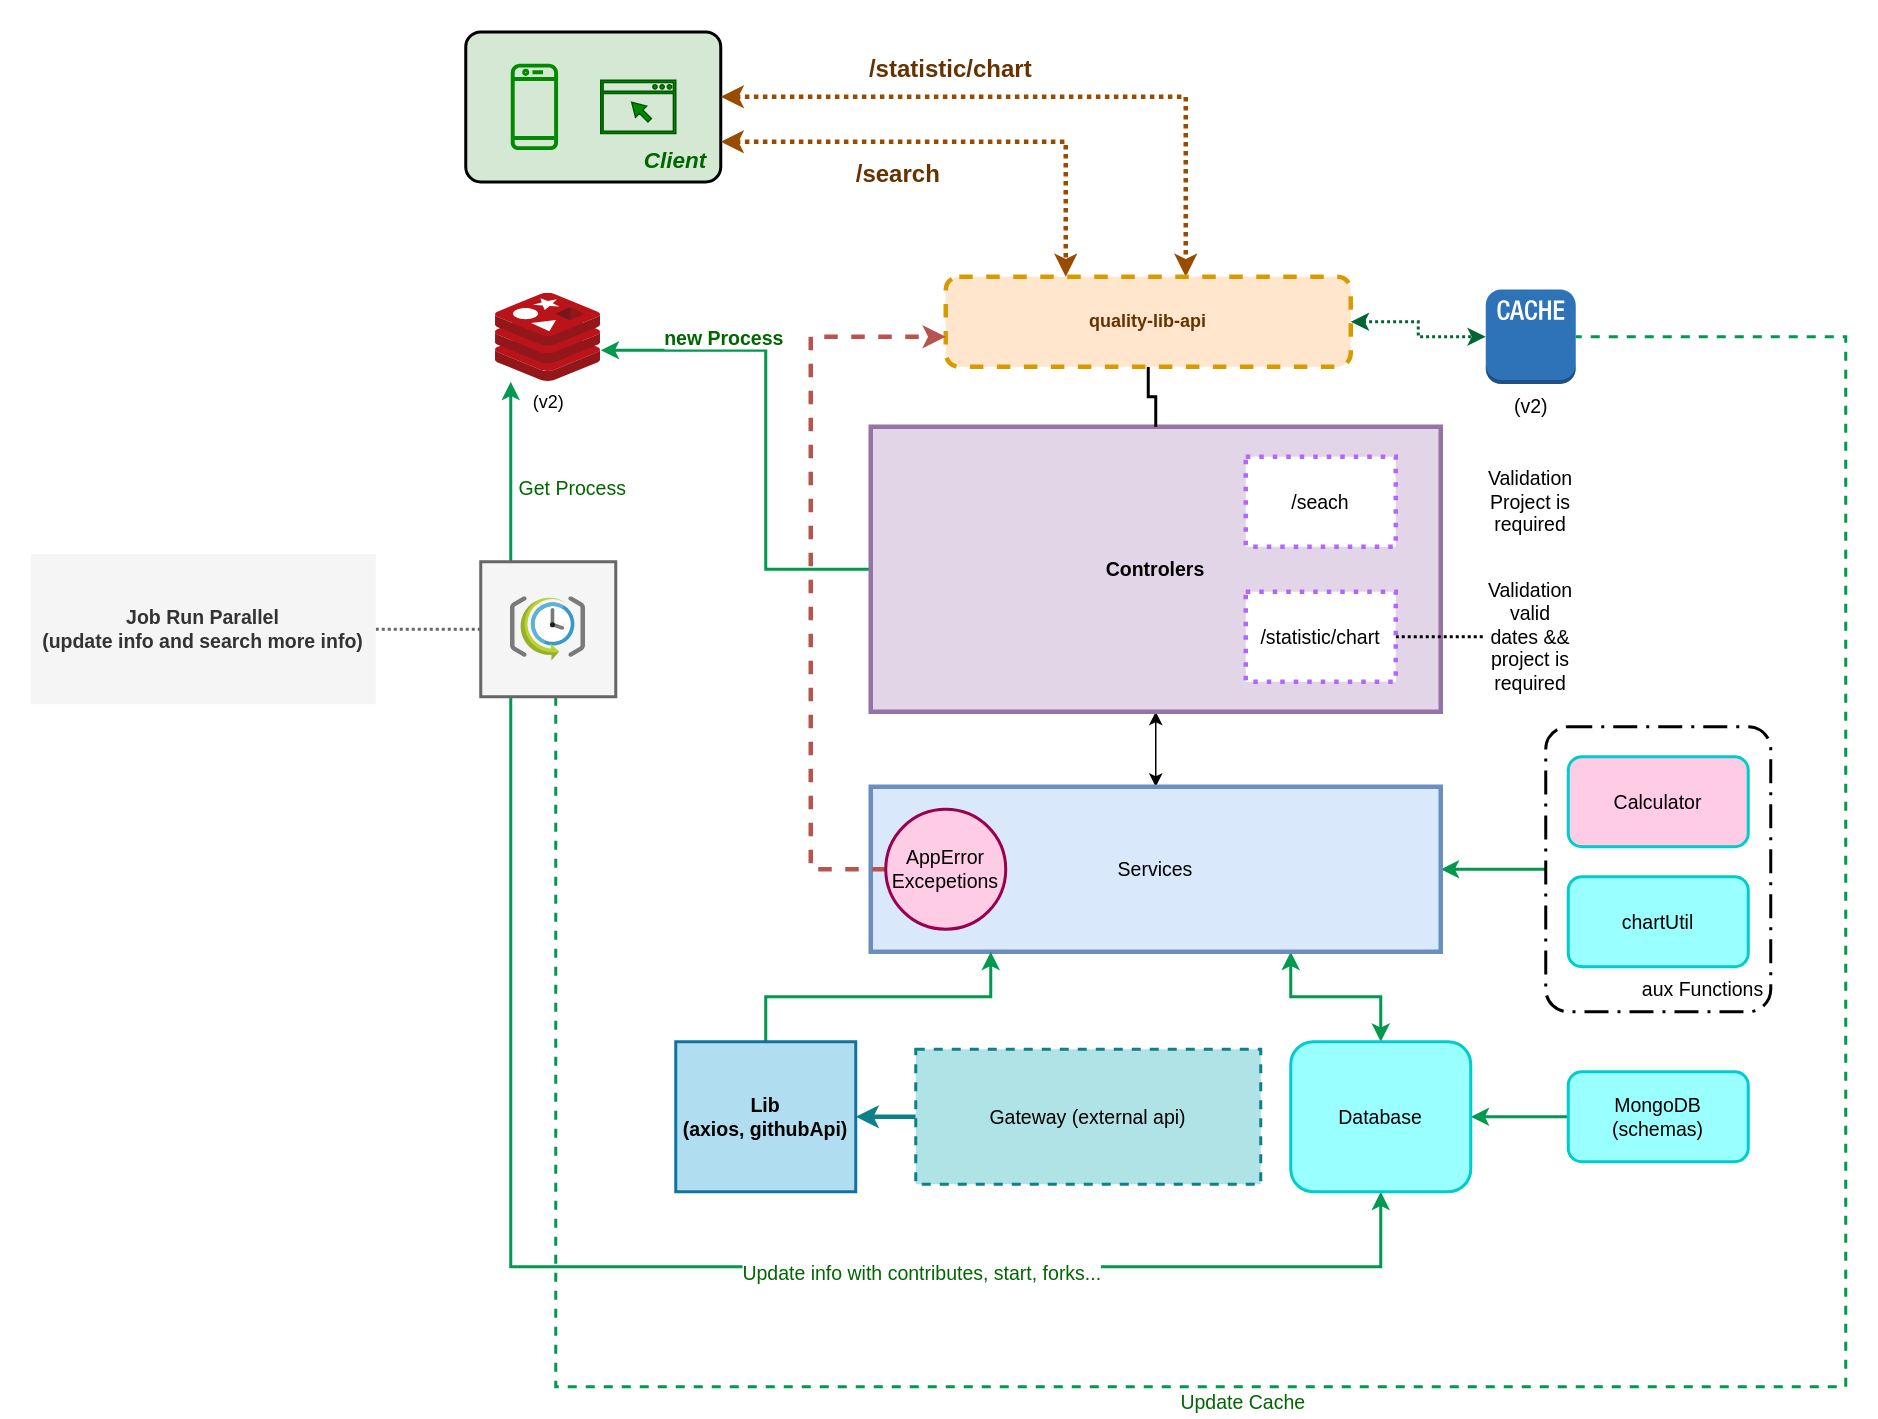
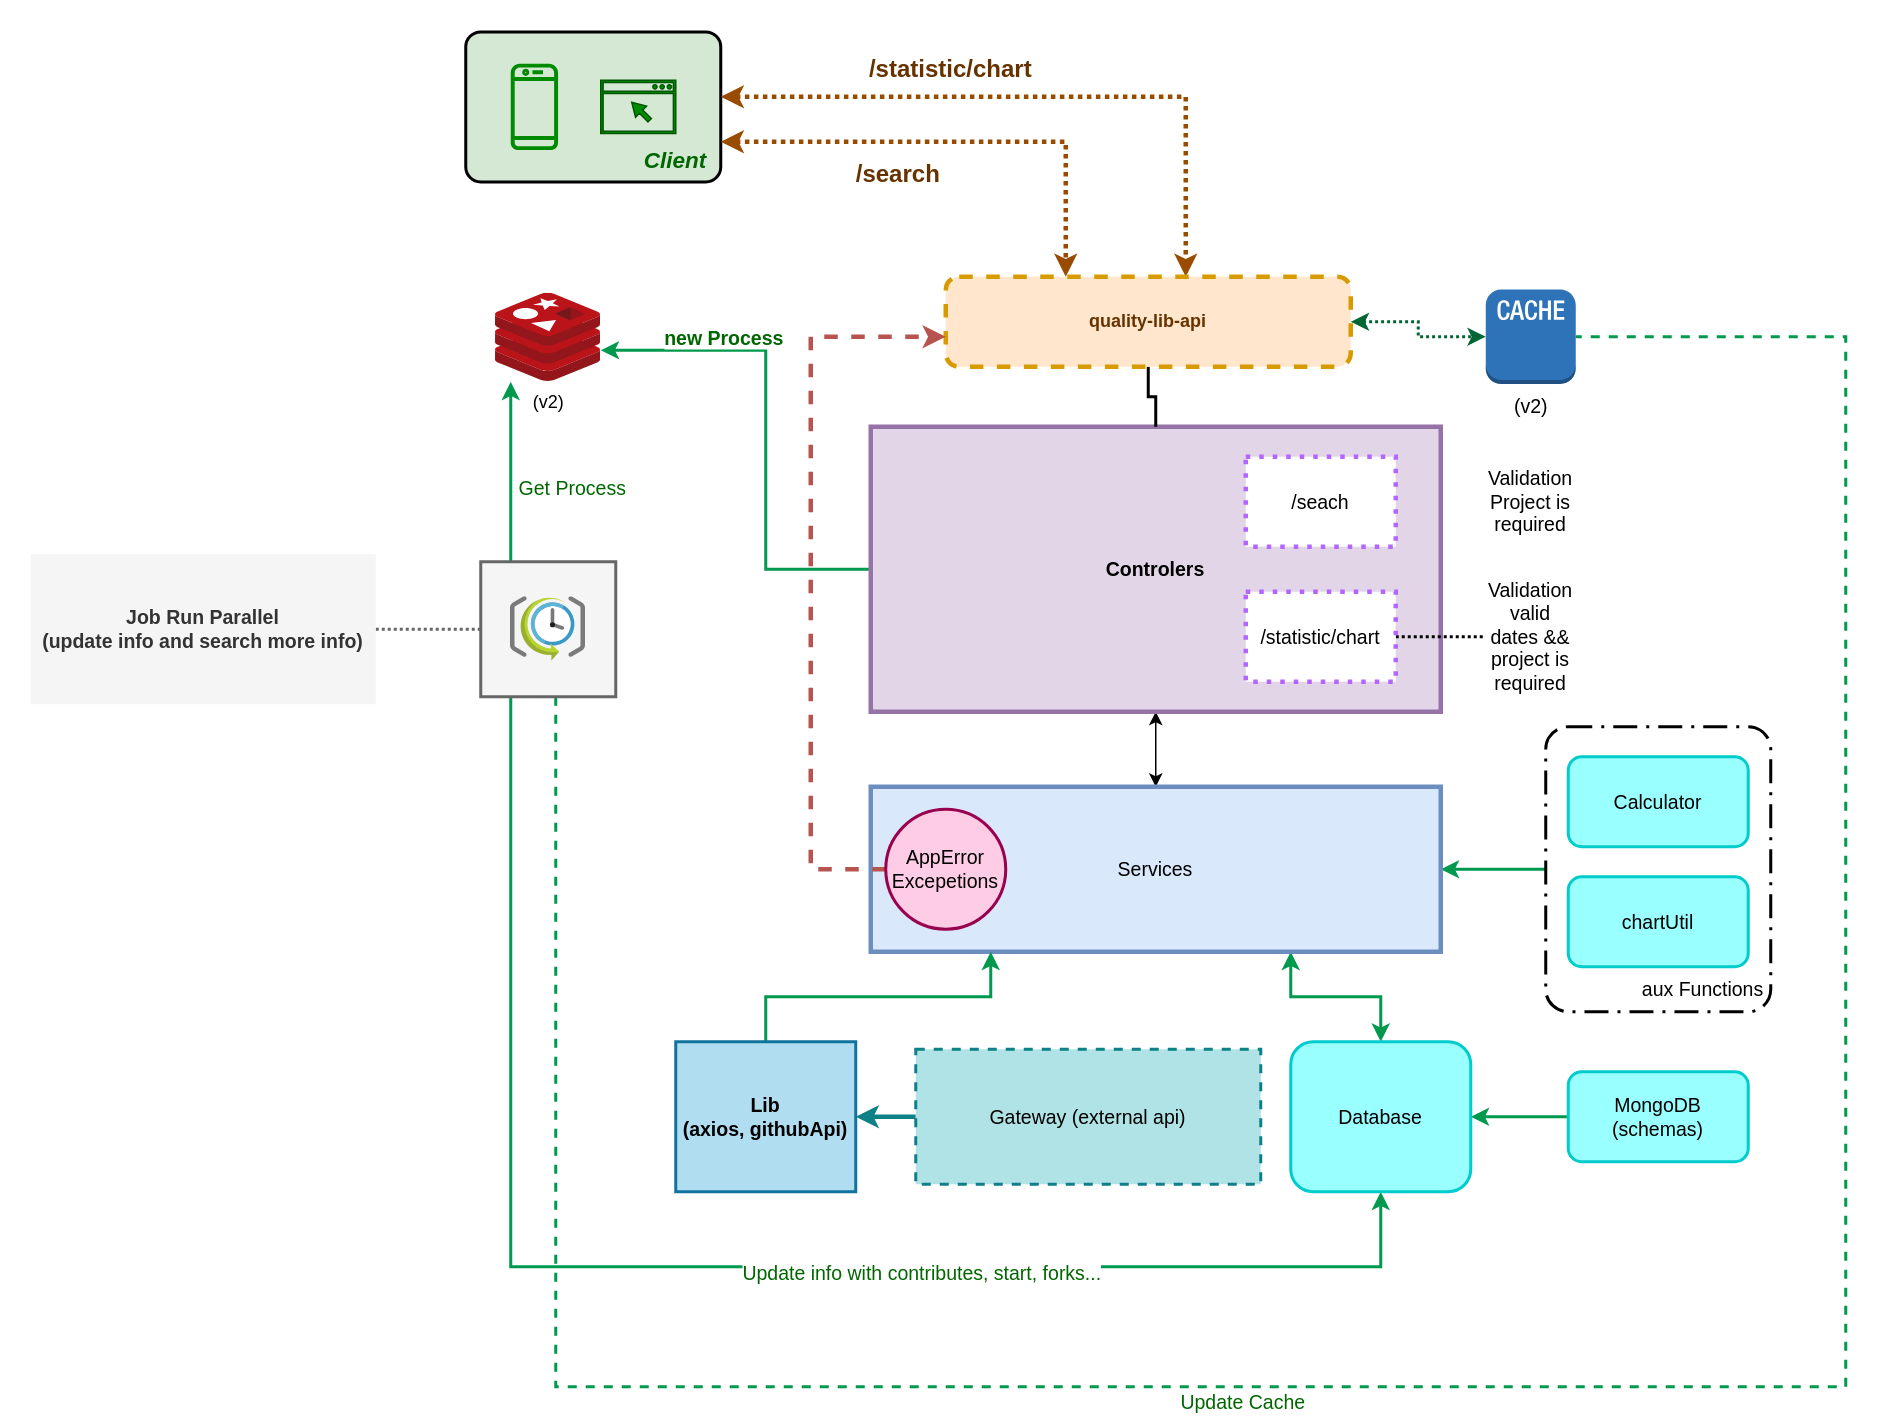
(1658, 802) -> (1658, 802)
